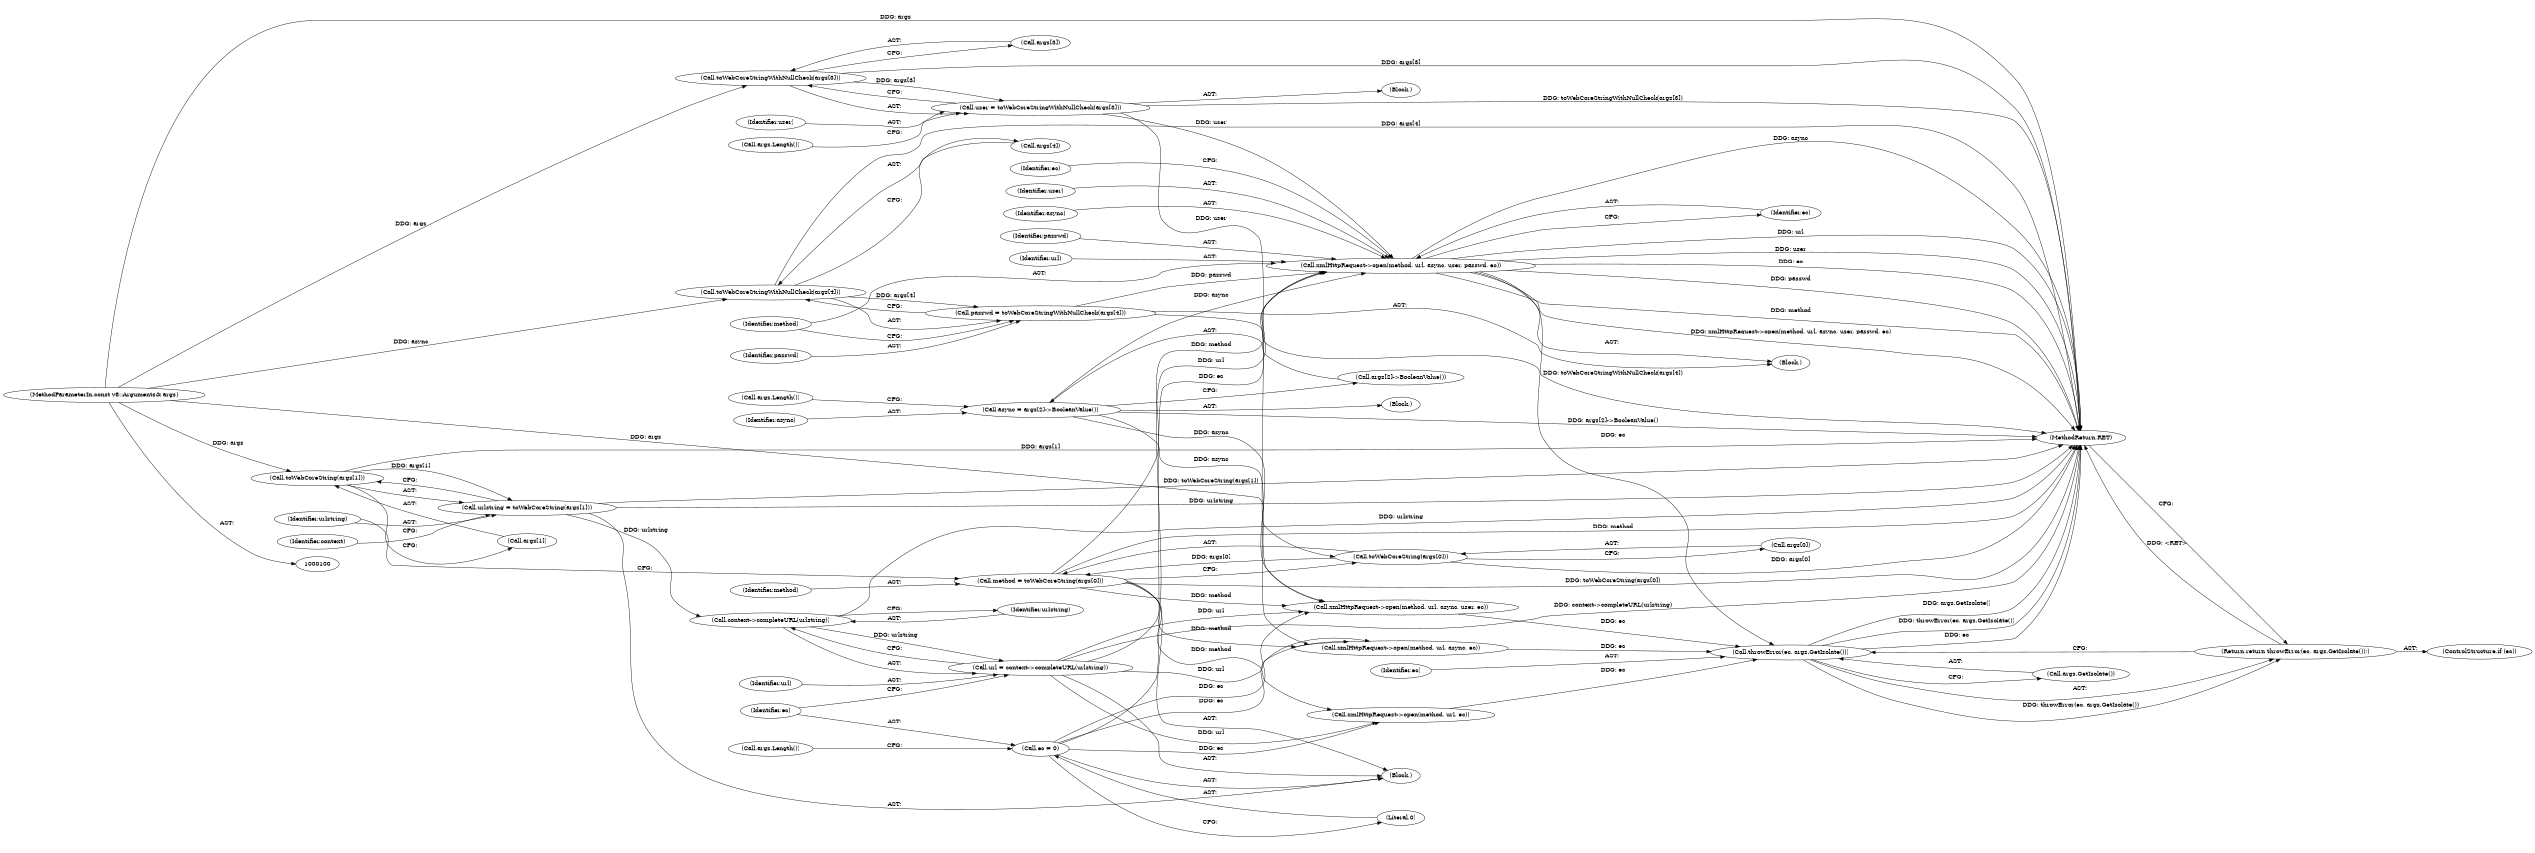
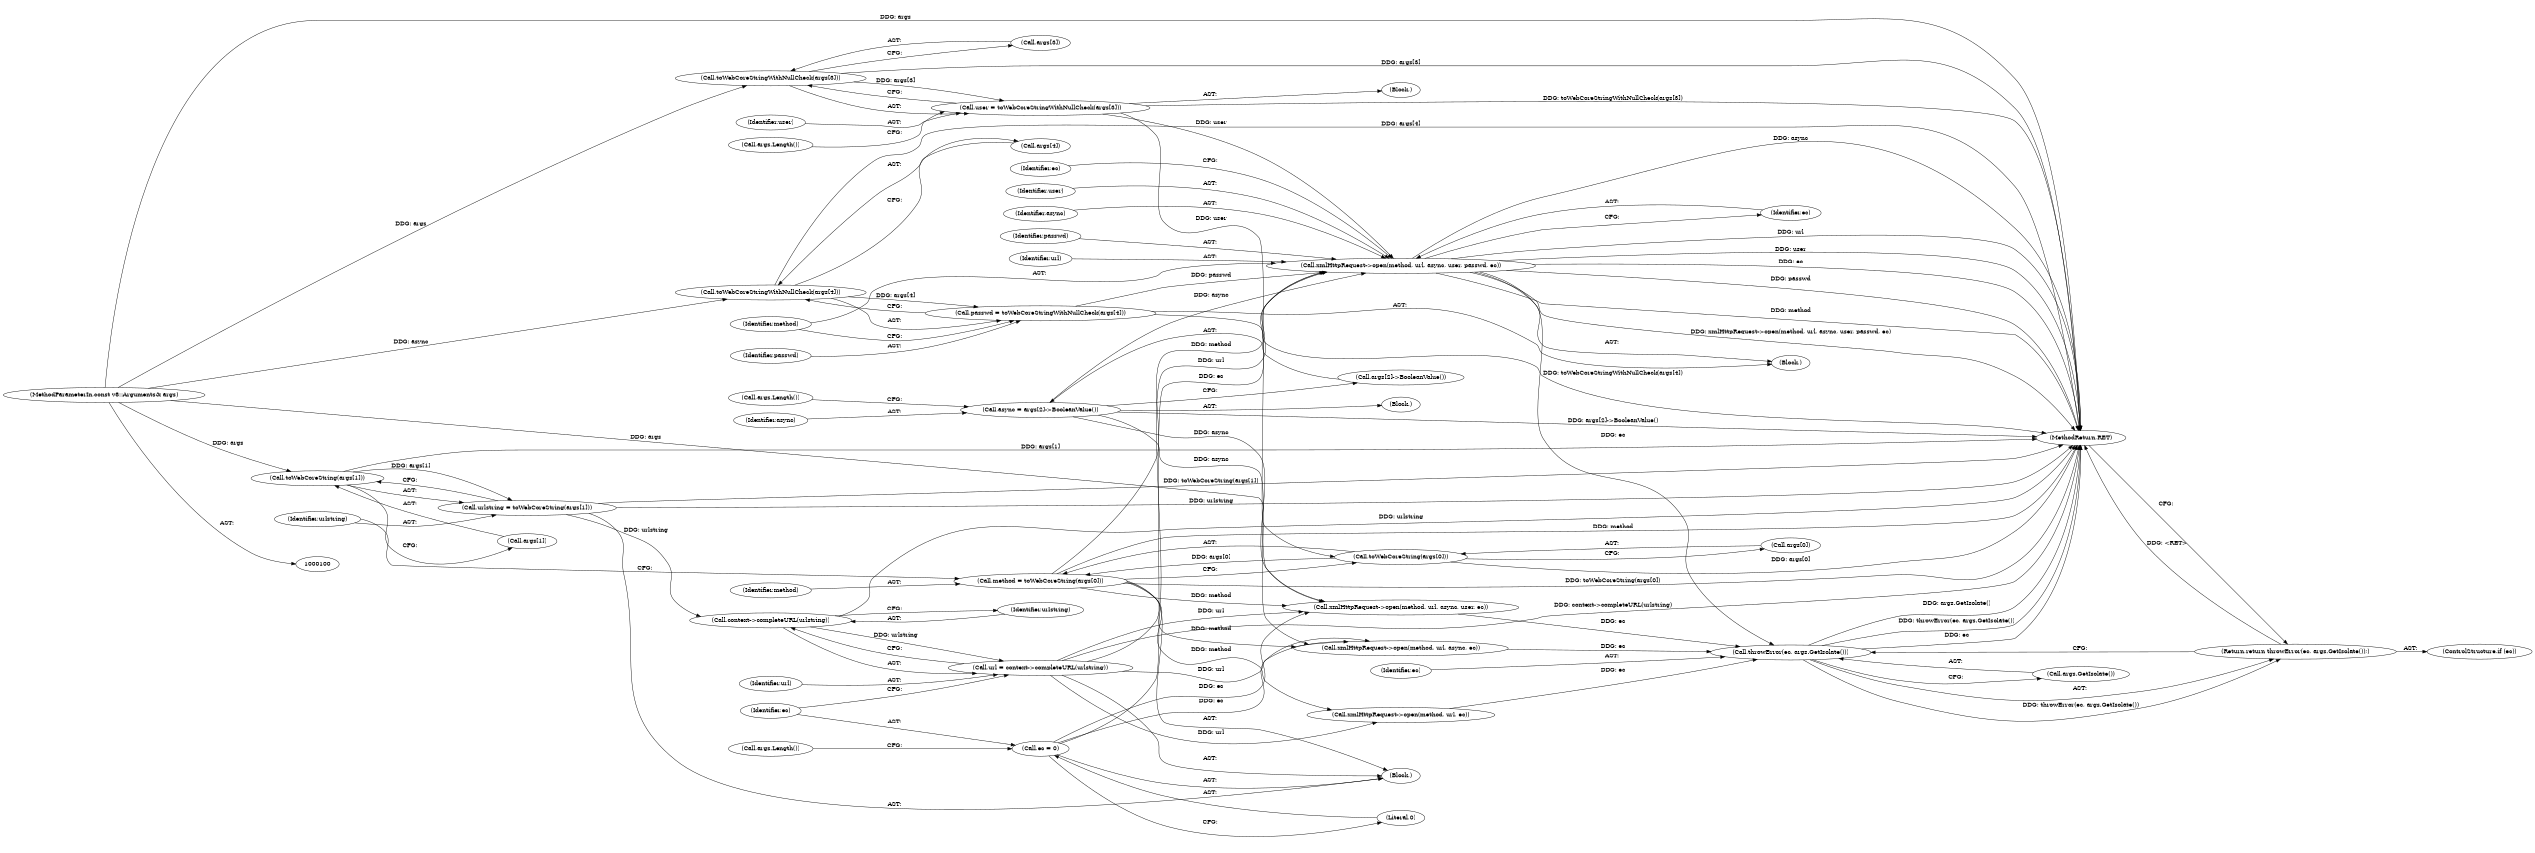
(318, 542) -> none
(1224, 754) -> none
